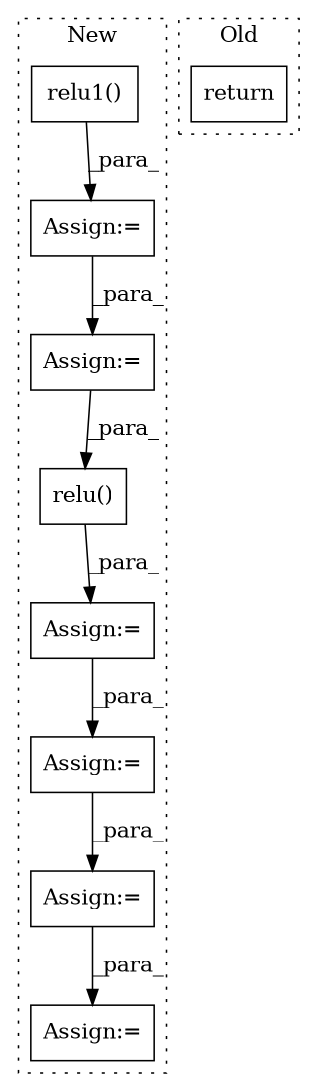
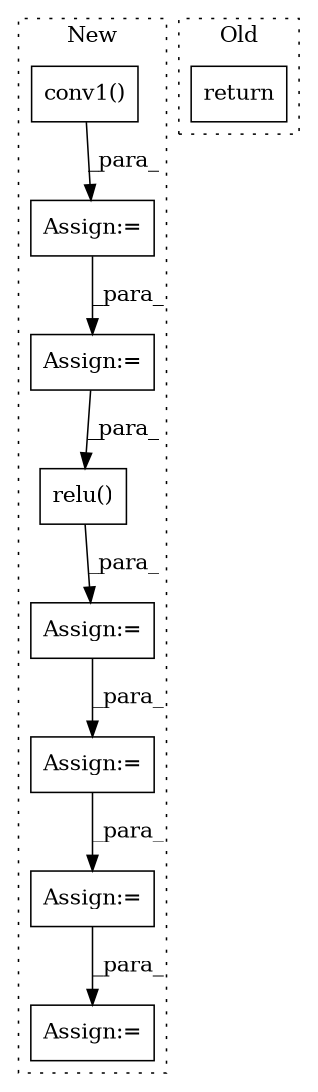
(85, 94) -> (85, 94)
